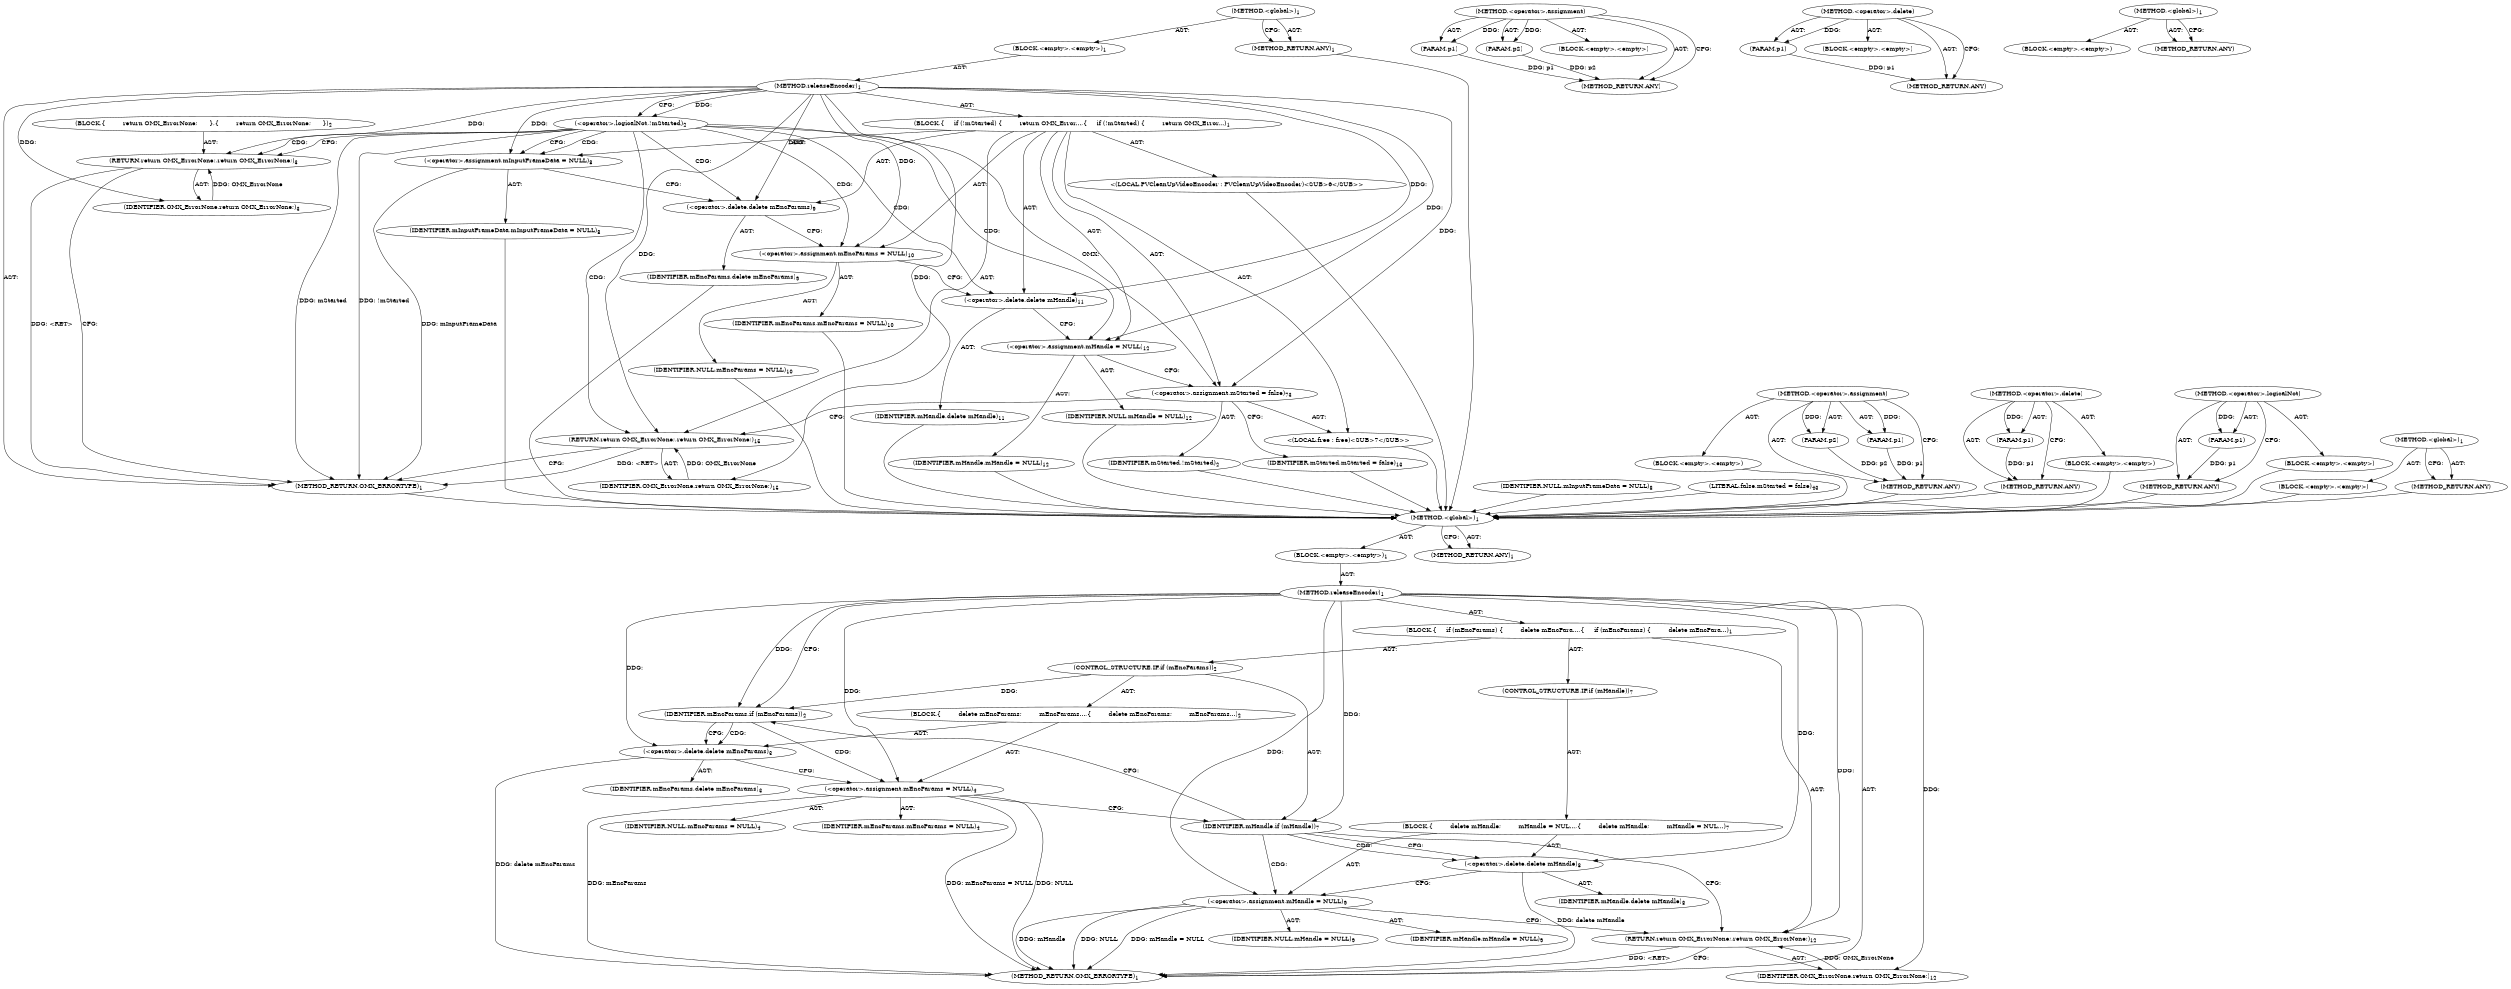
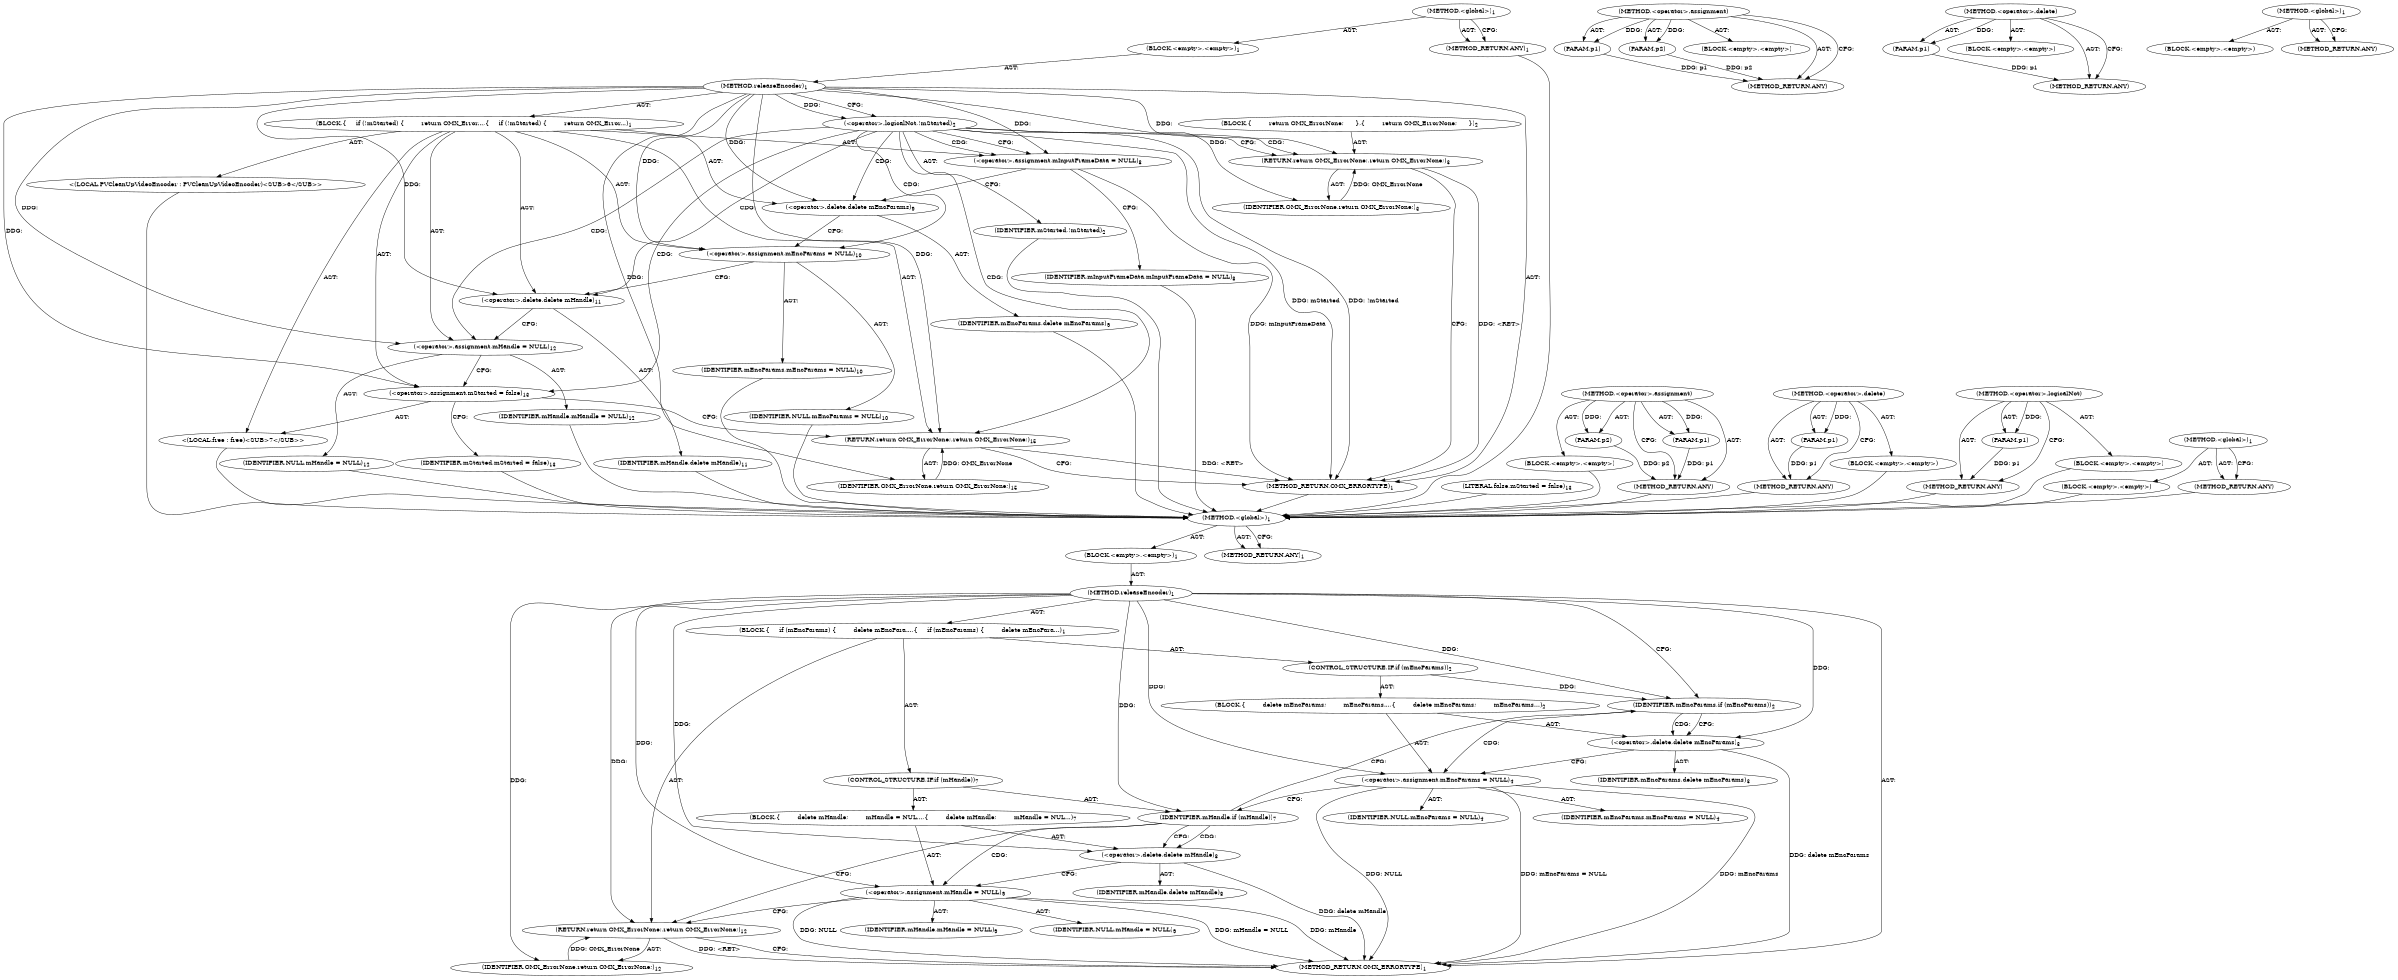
(516, 185) -> (1131, 208)
(1092, 254) -> (666, 254)
(1289, 393) -> (526, 393)
(1210, 433) -> (965, 177)
(1815, 486) -> (1569, 486)
(1577, 487) -> none
(1306, 708) -> (1064, 799)
